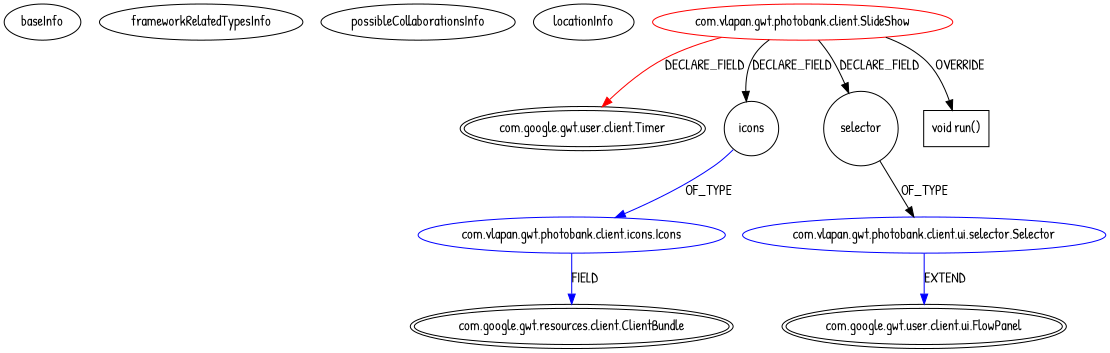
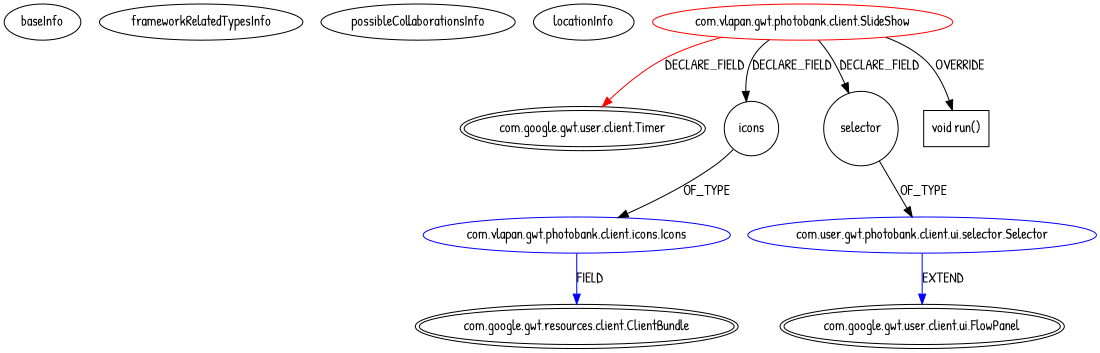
(682, 186) -> (683, 186)
(924, 235) -> (922, 235)
